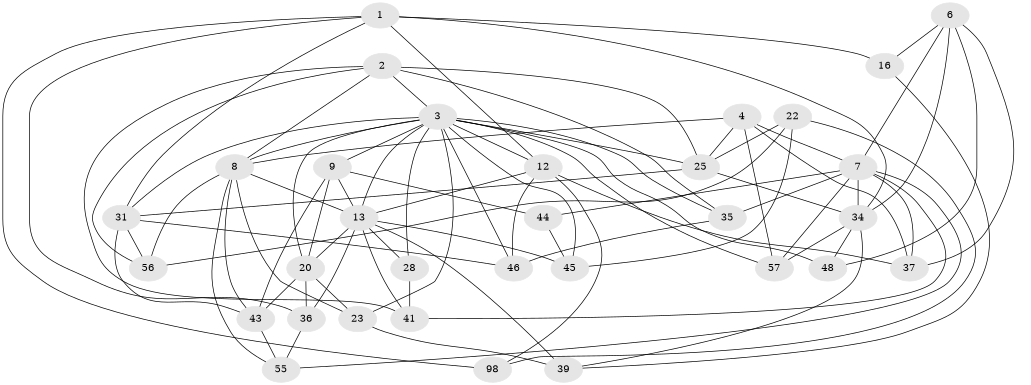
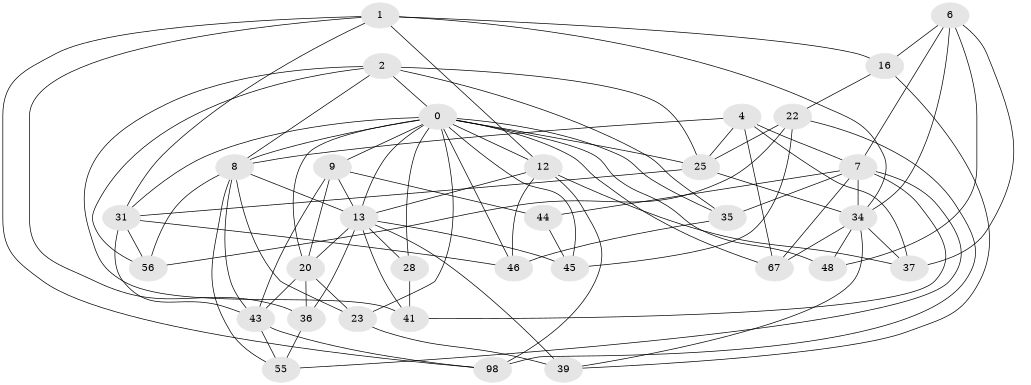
none -> (839, 91)
(438, 117) -> (438, 117)
(908, 208) -> (884, 243)
(774, 268) -> (774, 268)
none -> (361, 351)
